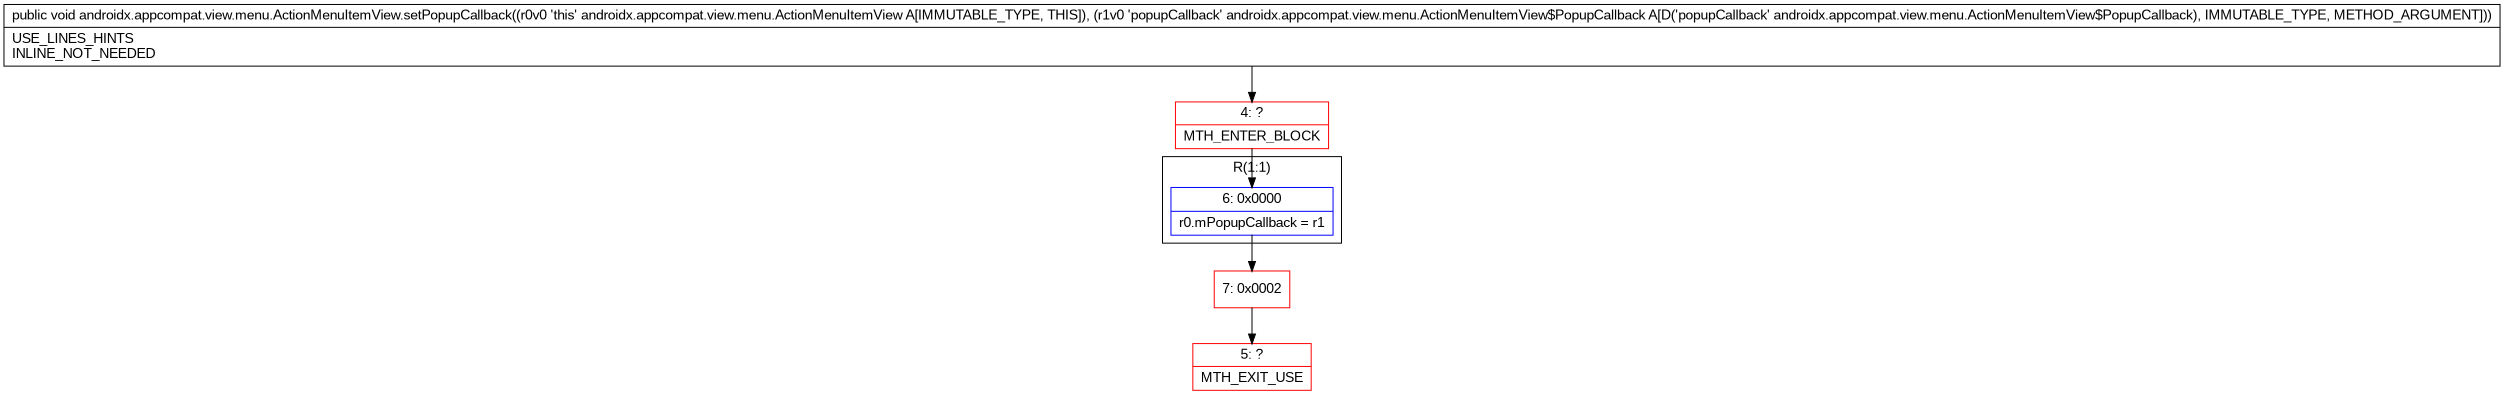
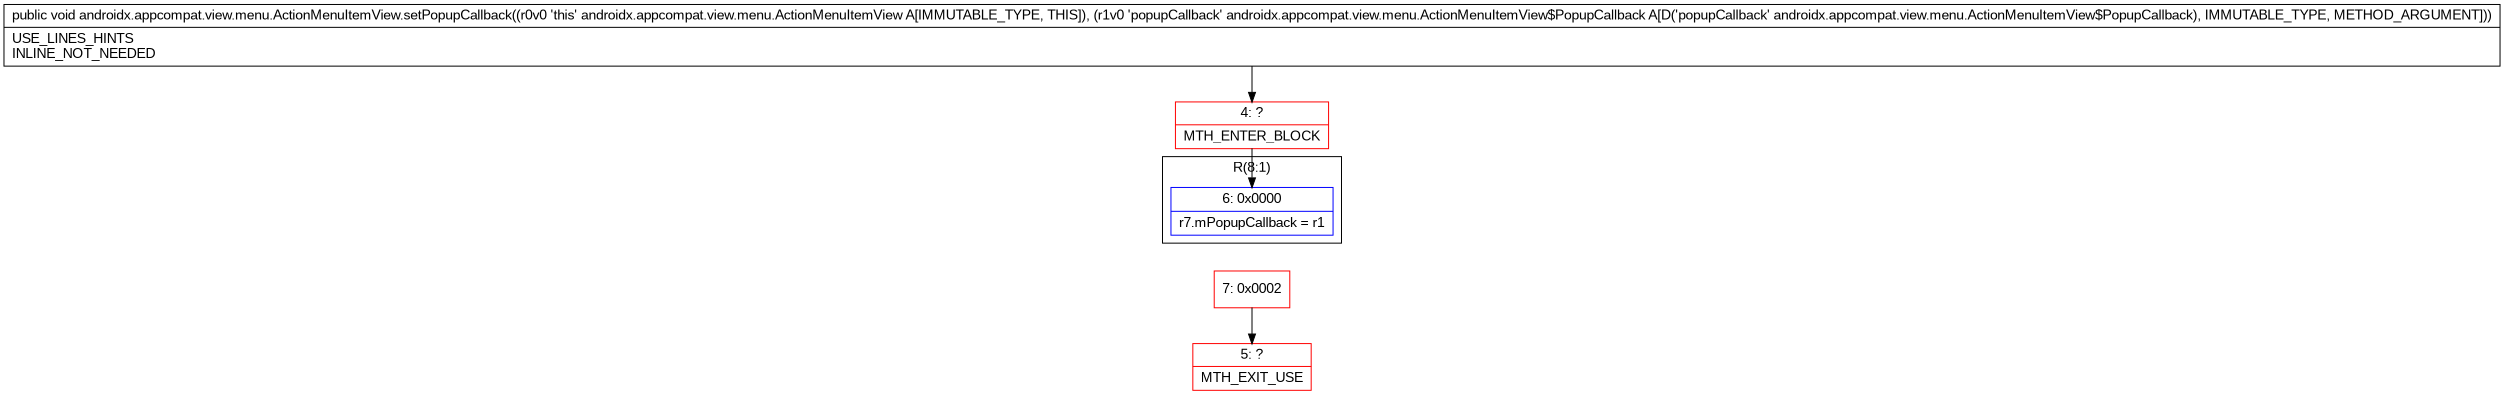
(1252, 168) -> (1252, 168)
(1252, 223) -> (1252, 223)
(1252, 249) -> none
